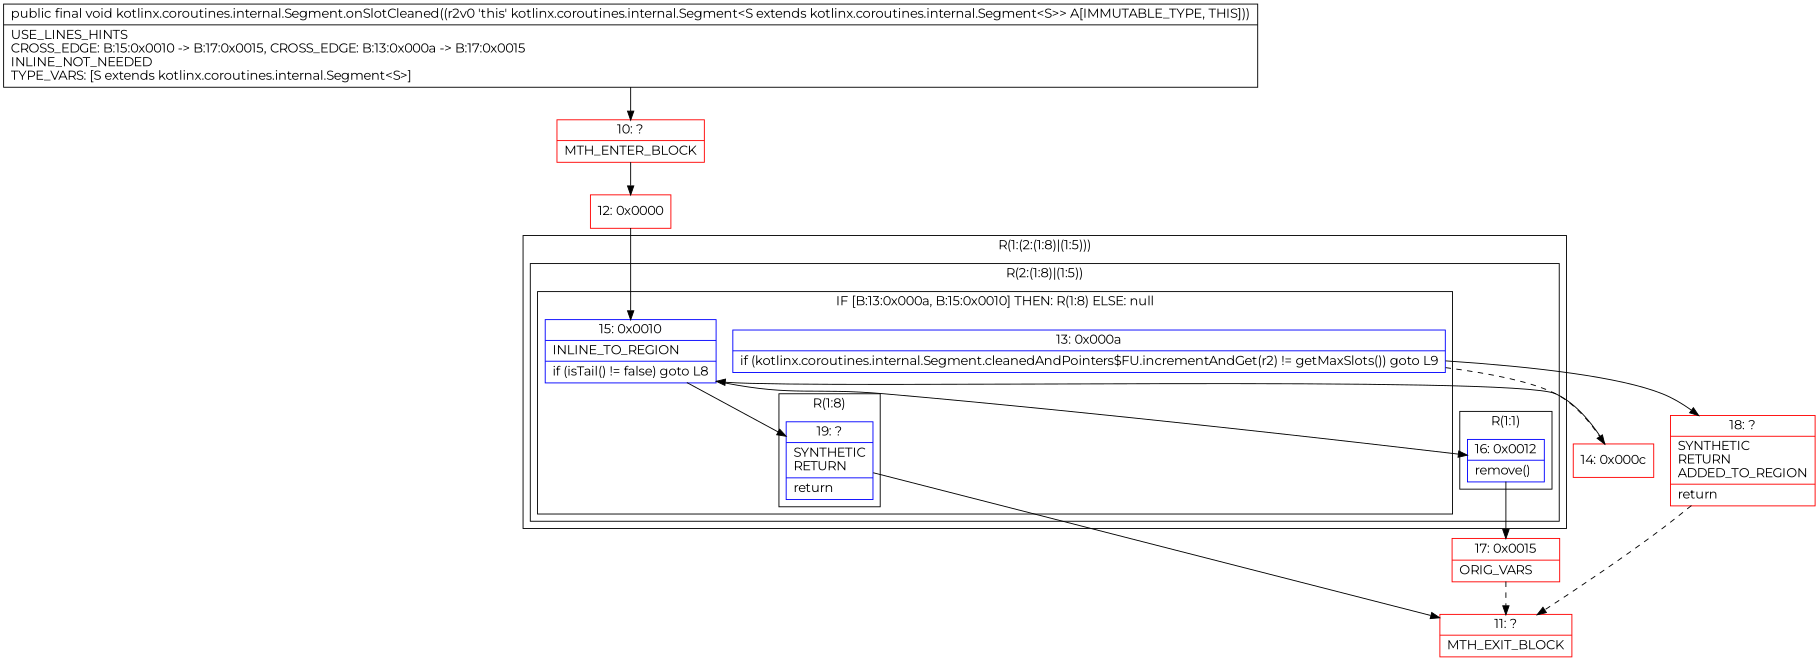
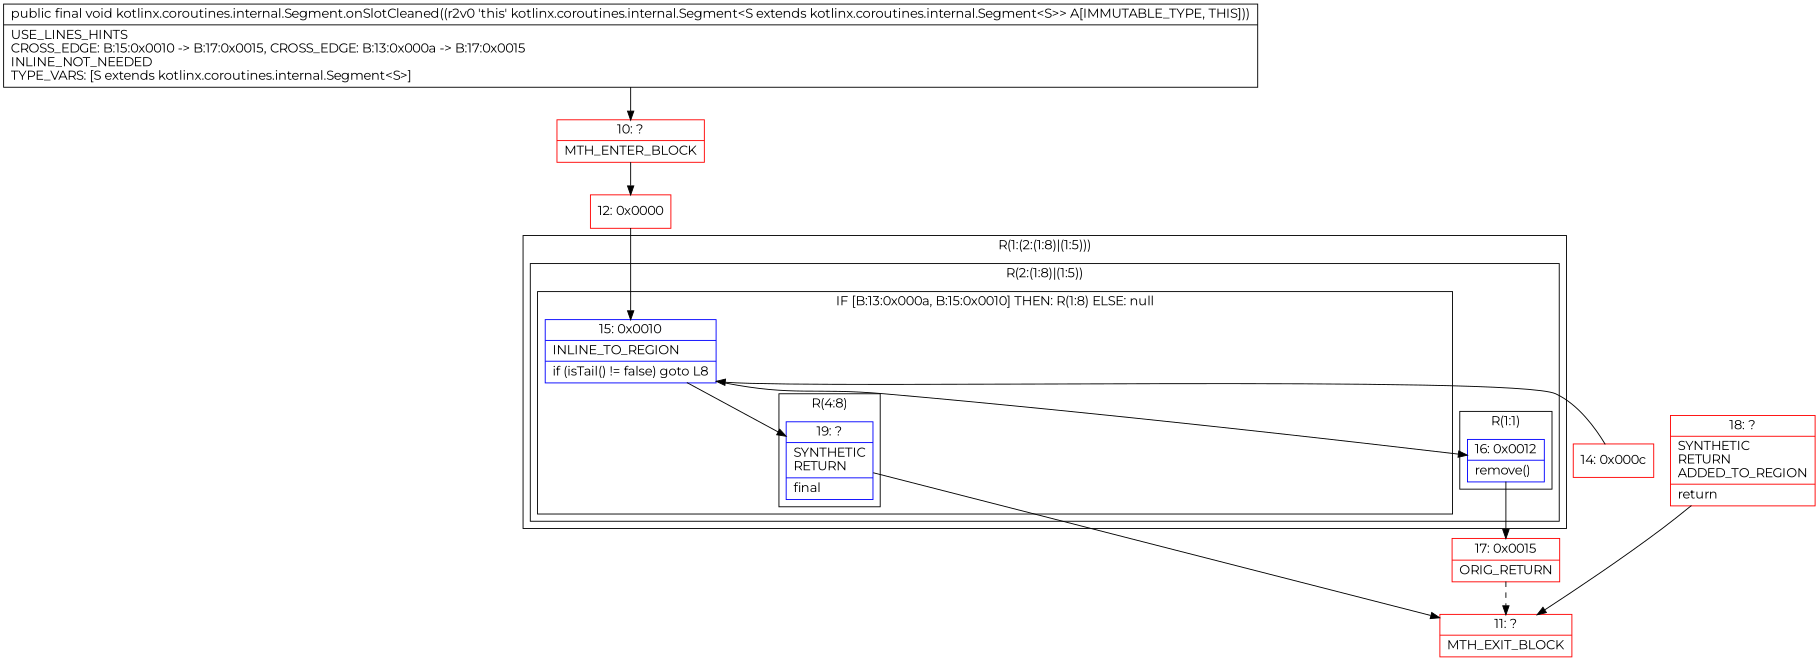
(1089, 351) -> none
(830, 404) -> (830, 404)
(814, 488) -> (807, 488)
(1619, 559) -> (1619, 559)
(1496, 571) -> (1506, 571)
